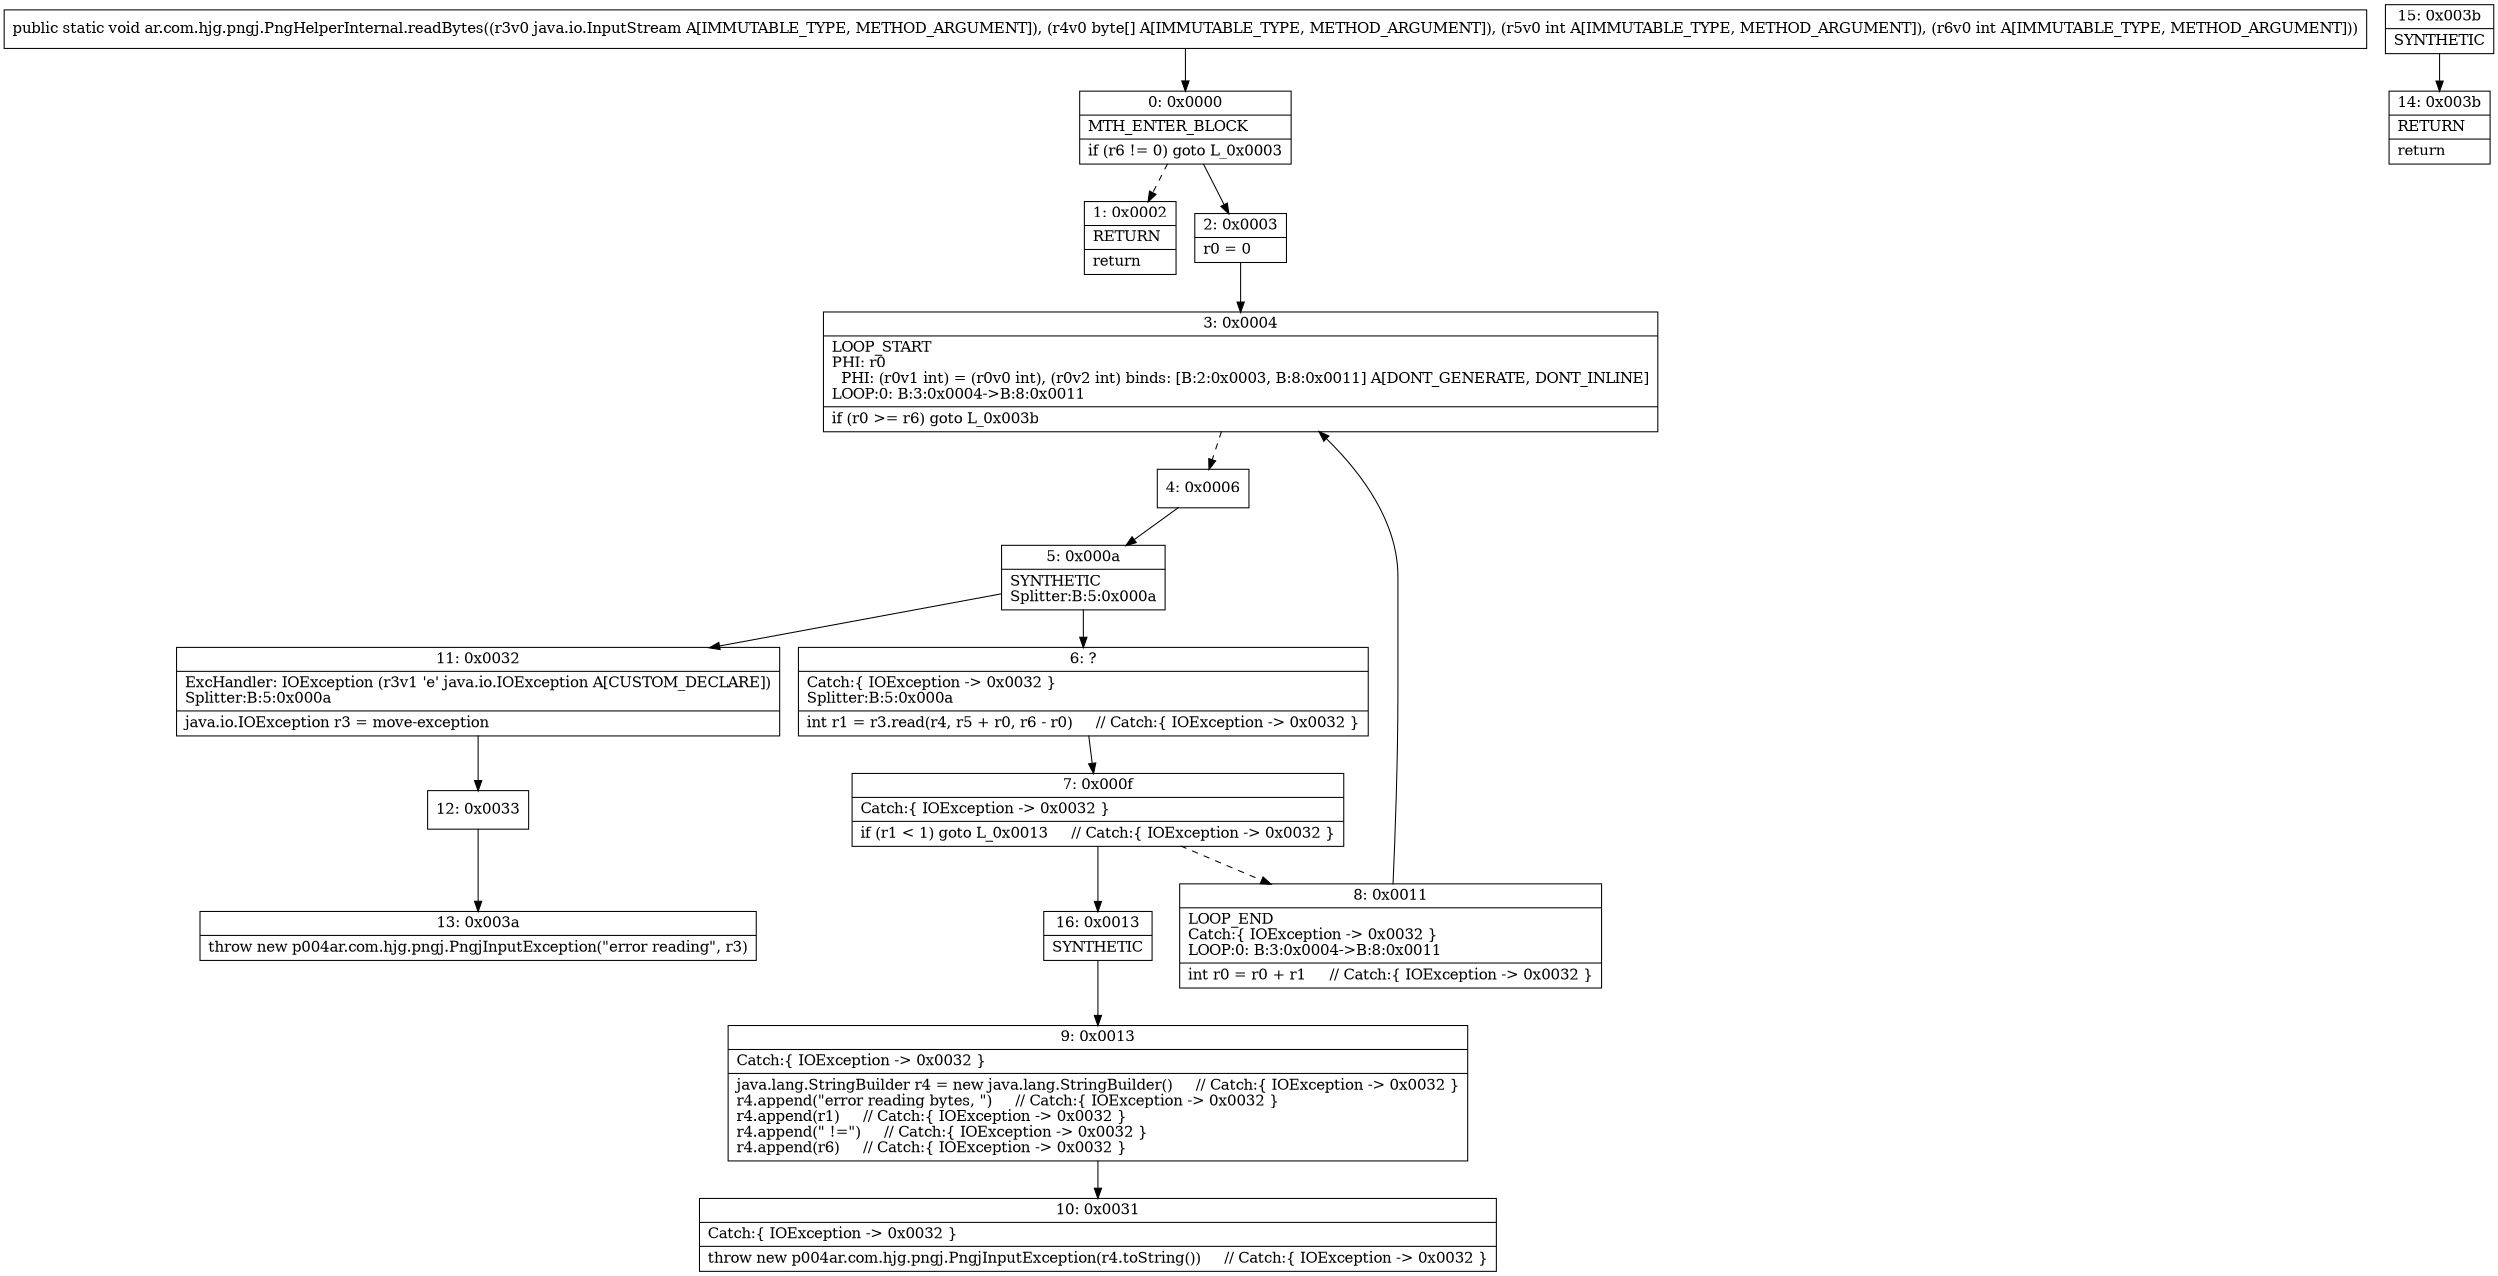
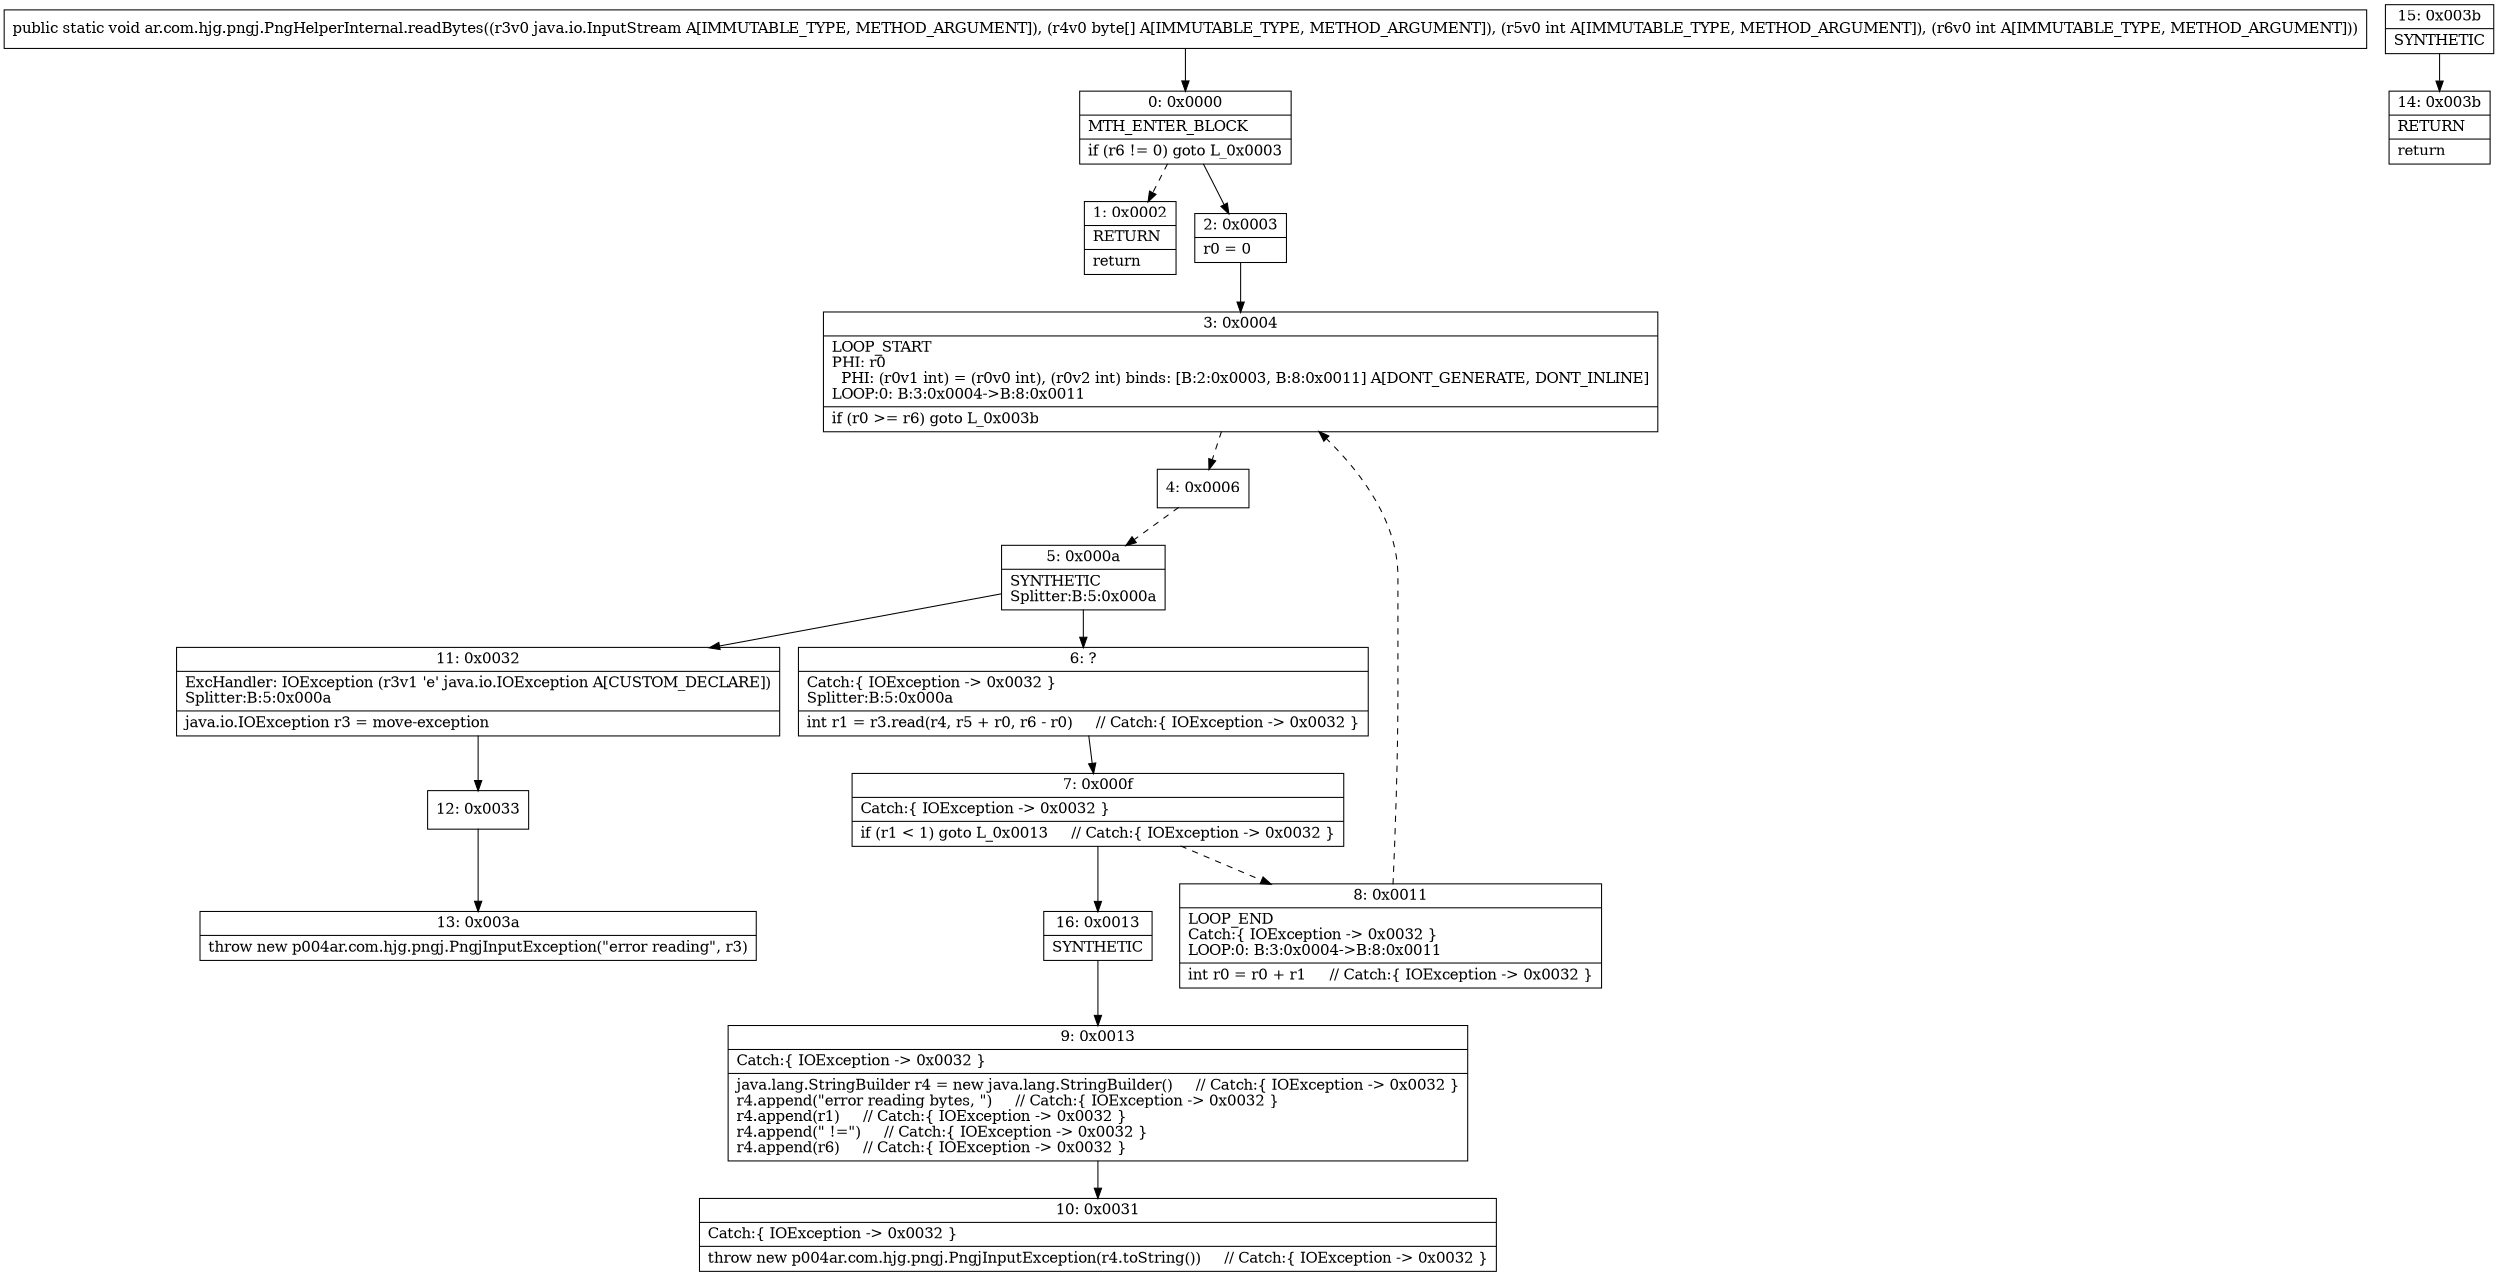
(1156, 524) -> (1156, 524)
(1398, 651) -> (1398, 651)
